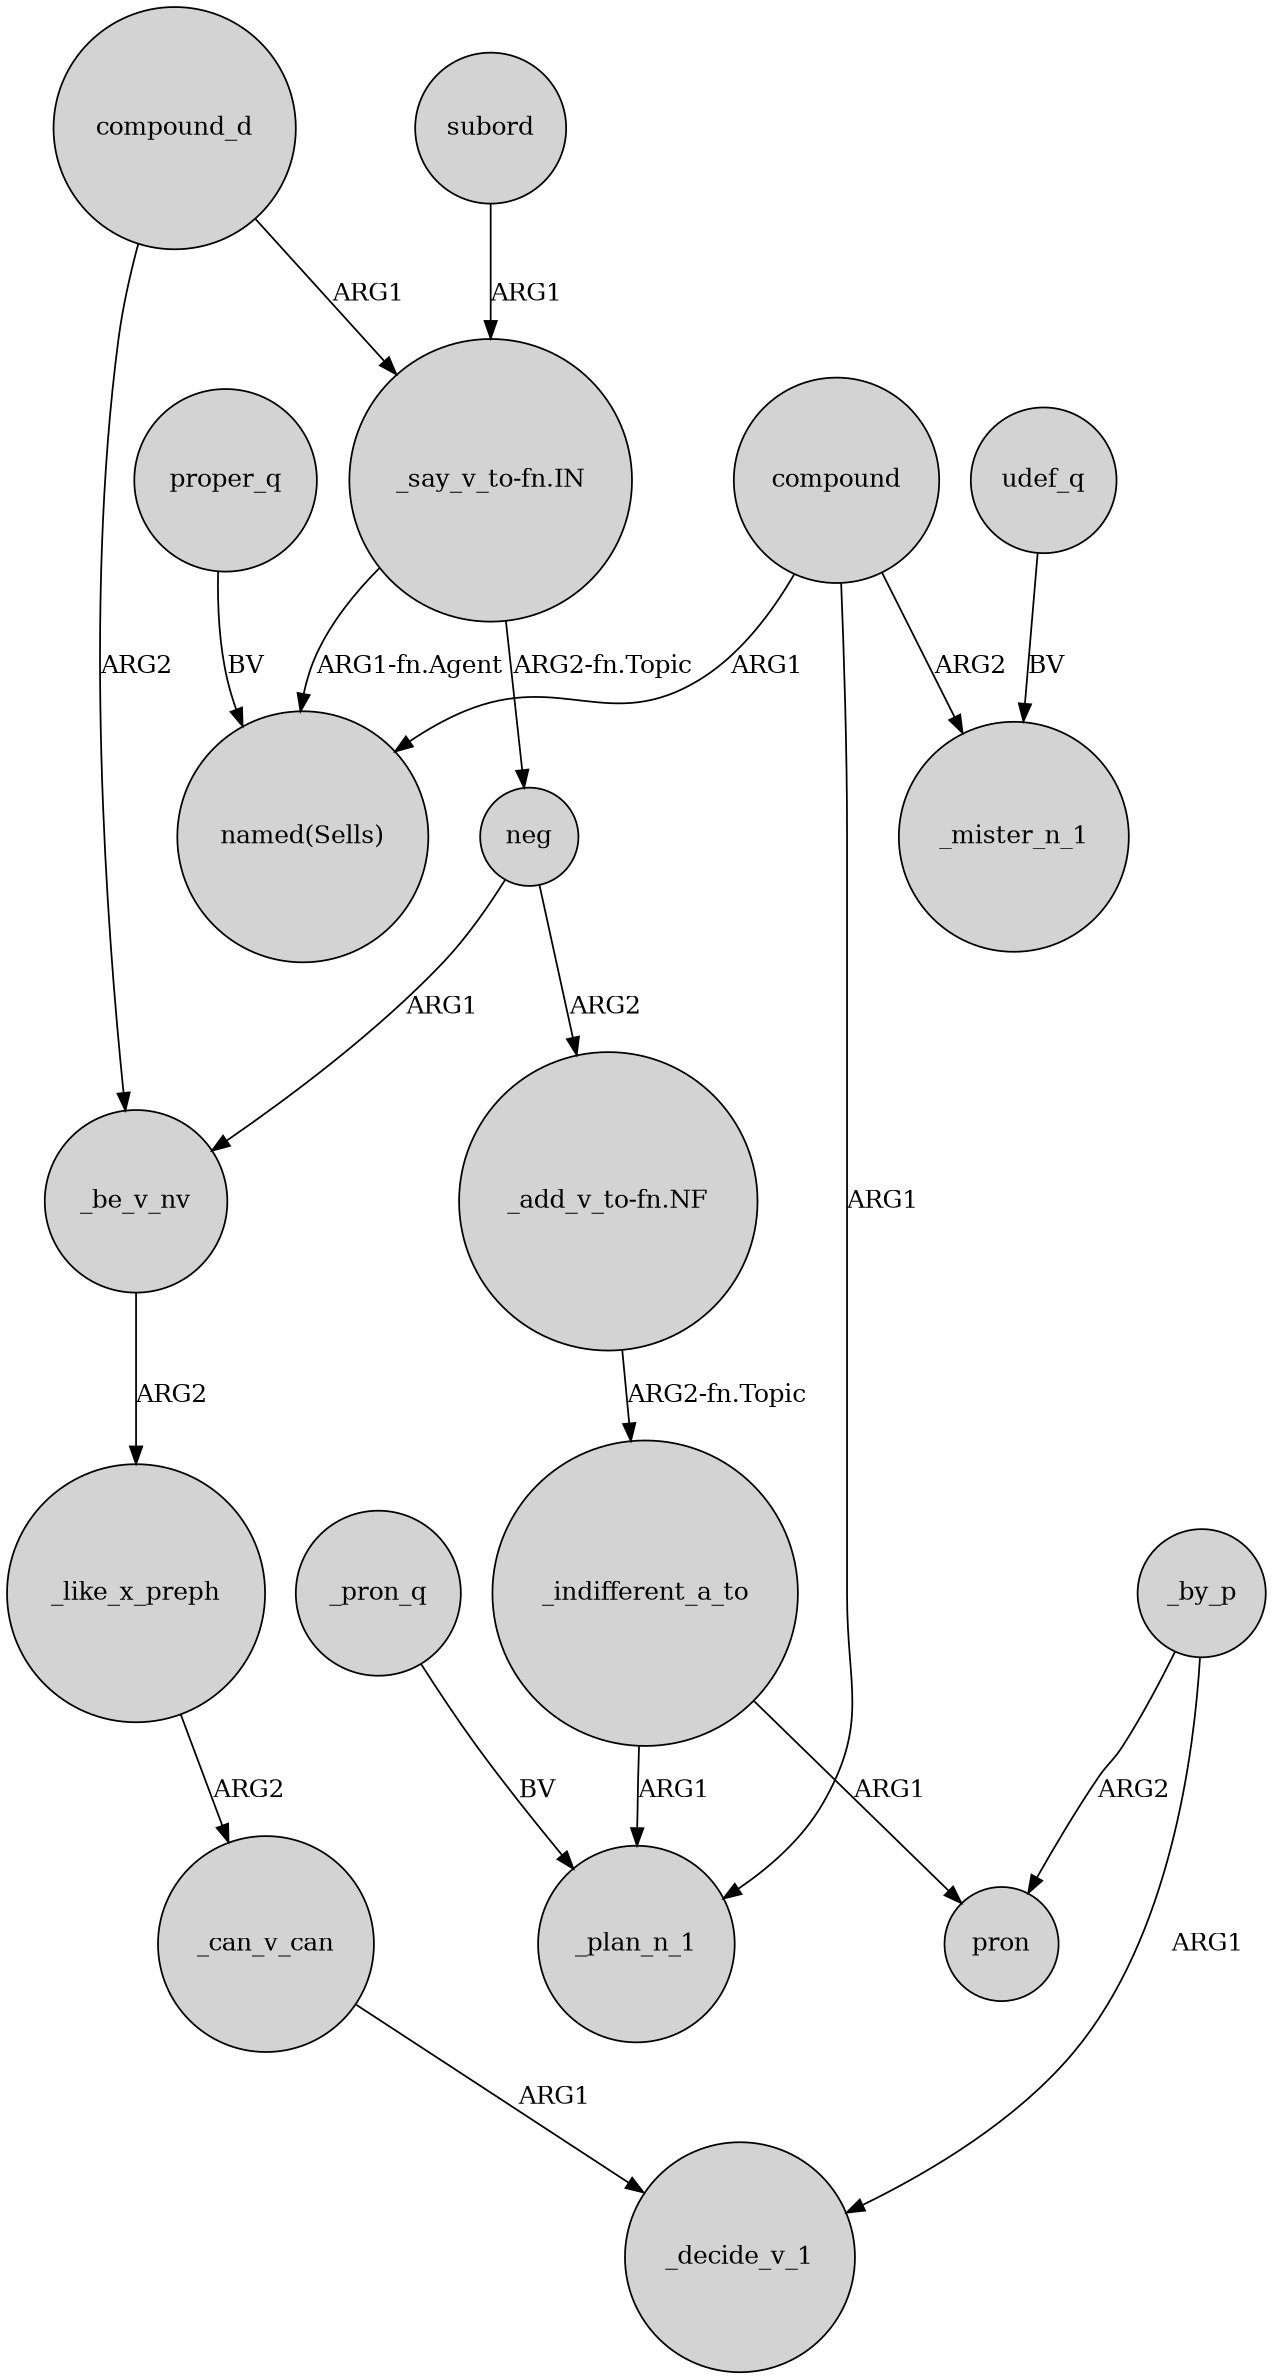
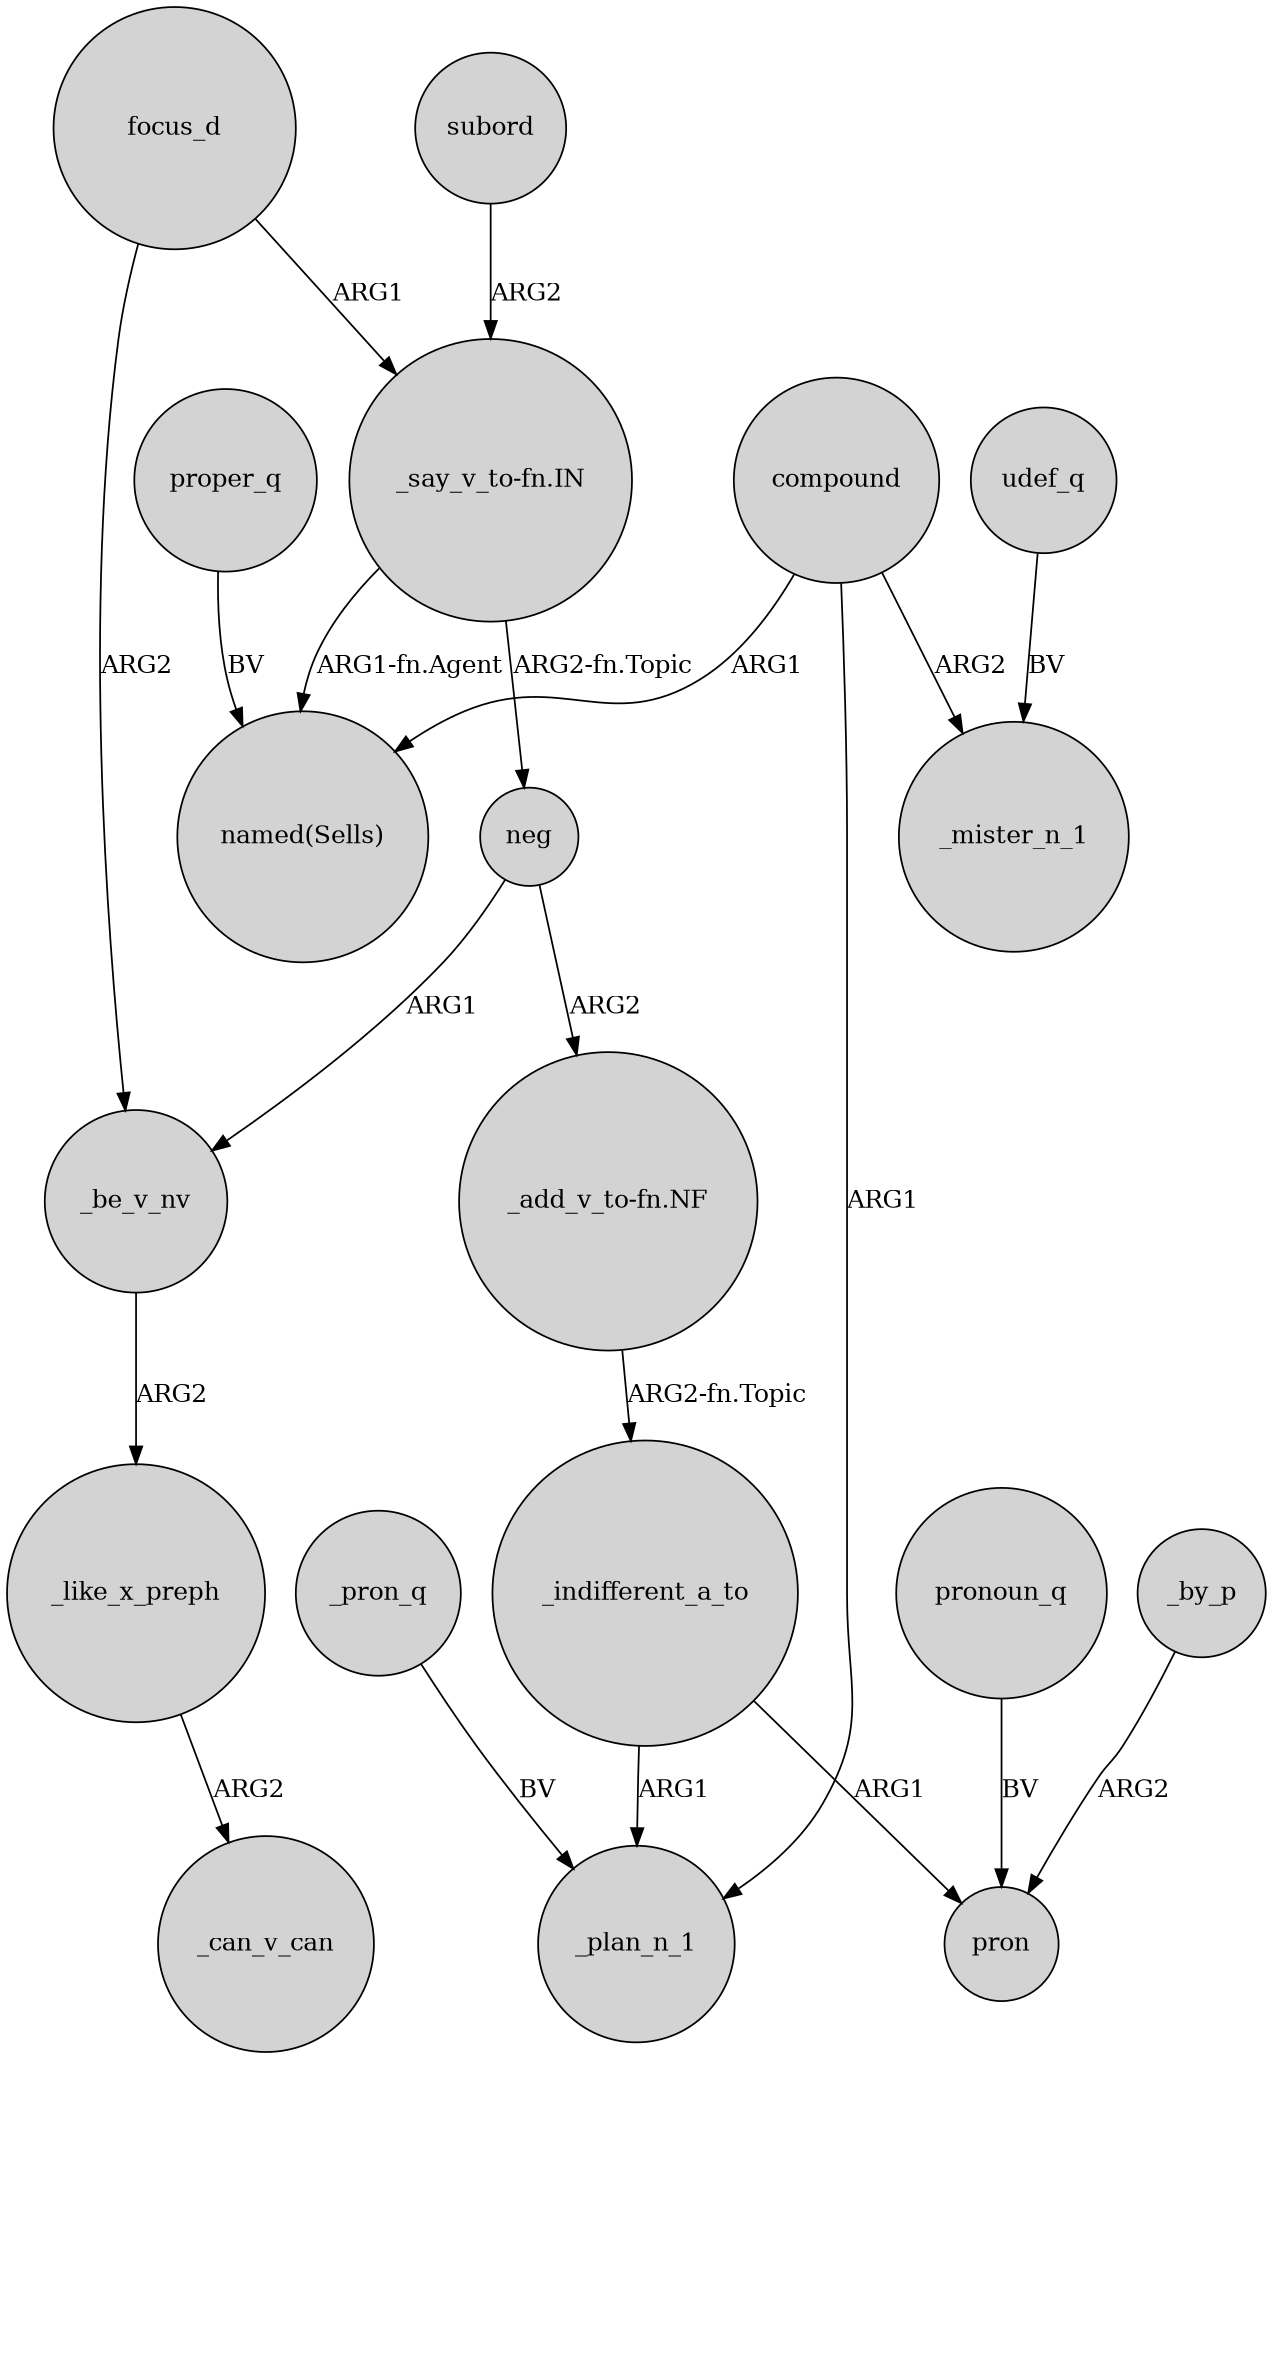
(175, 128) -> (175, 128)
(527, 294) -> (527, 294)
none -> (1002, 1593)
(740, 2257) -> none
